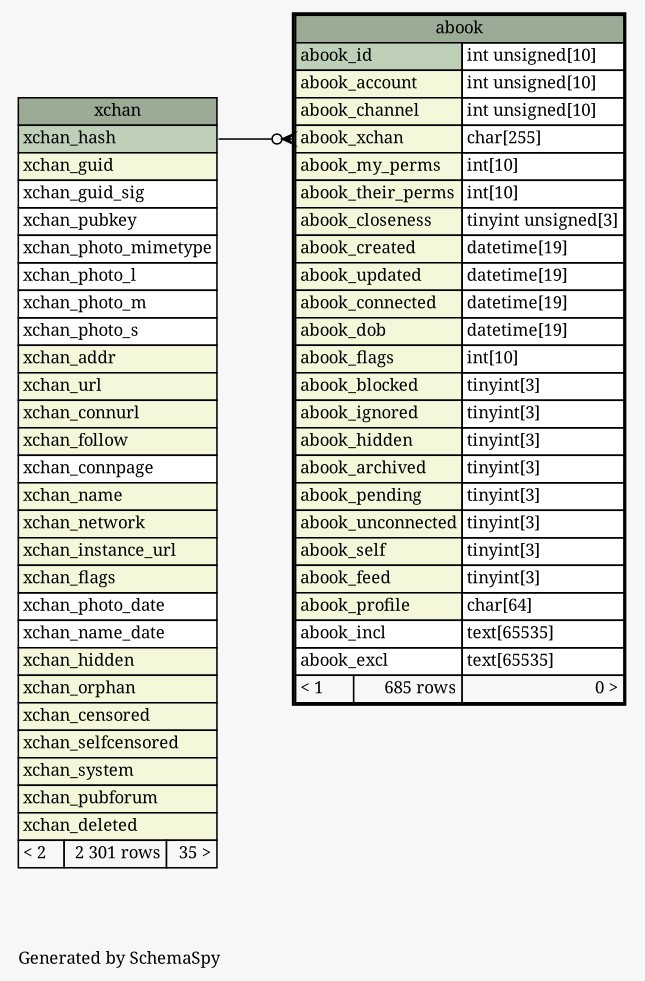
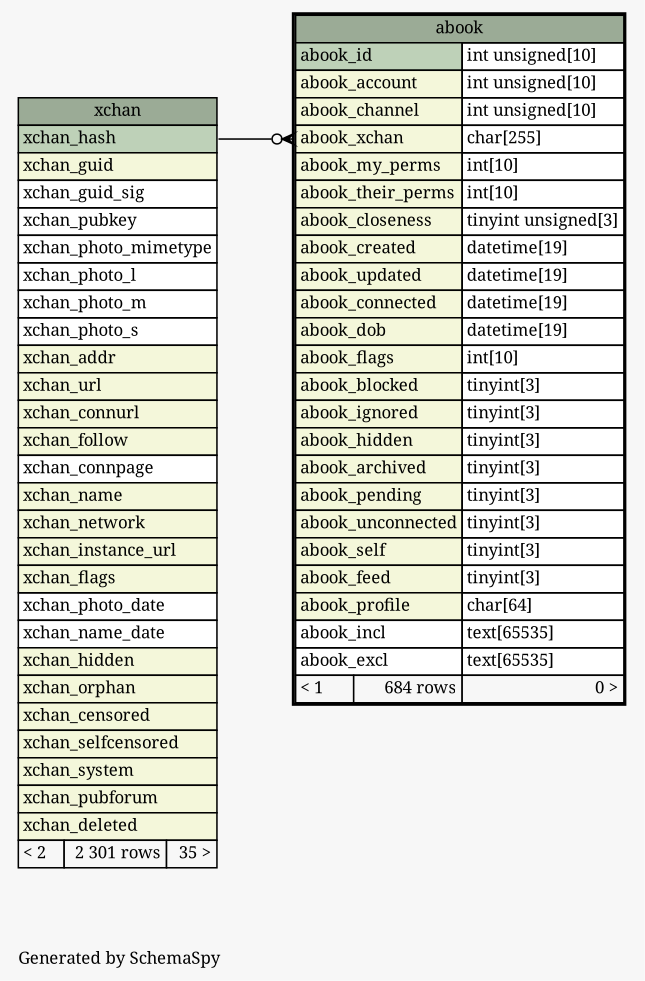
(421, 688) -> (421, 688)
